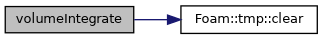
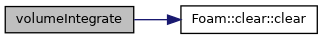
(249, 20) -> (249, 20)
